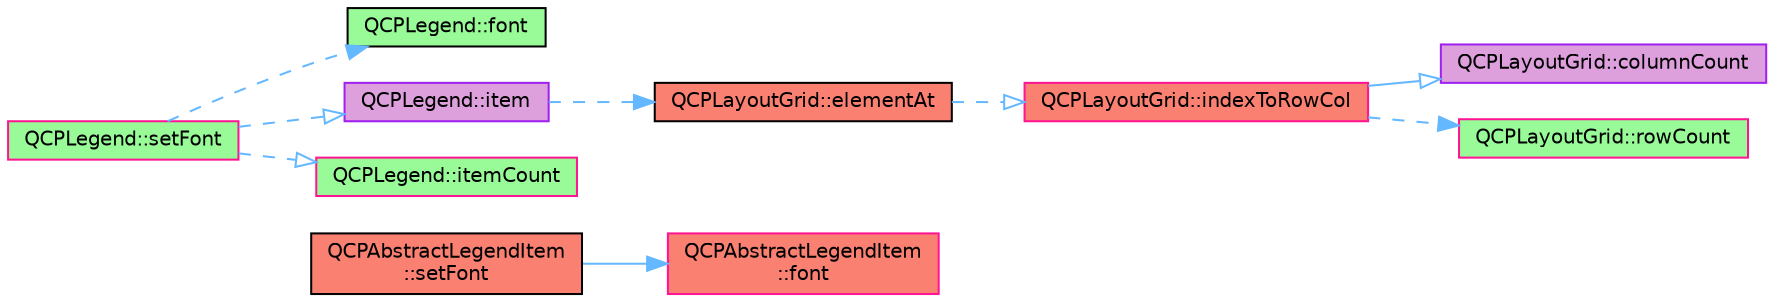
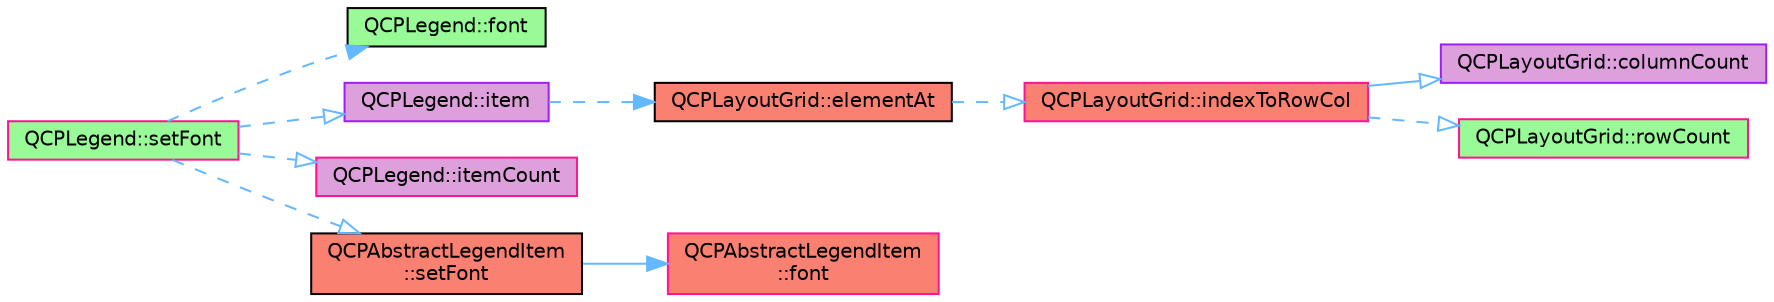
(1403, 121) -> (1403, 121)
(447, 177) -> (447, 177)
none -> (256, 194)
